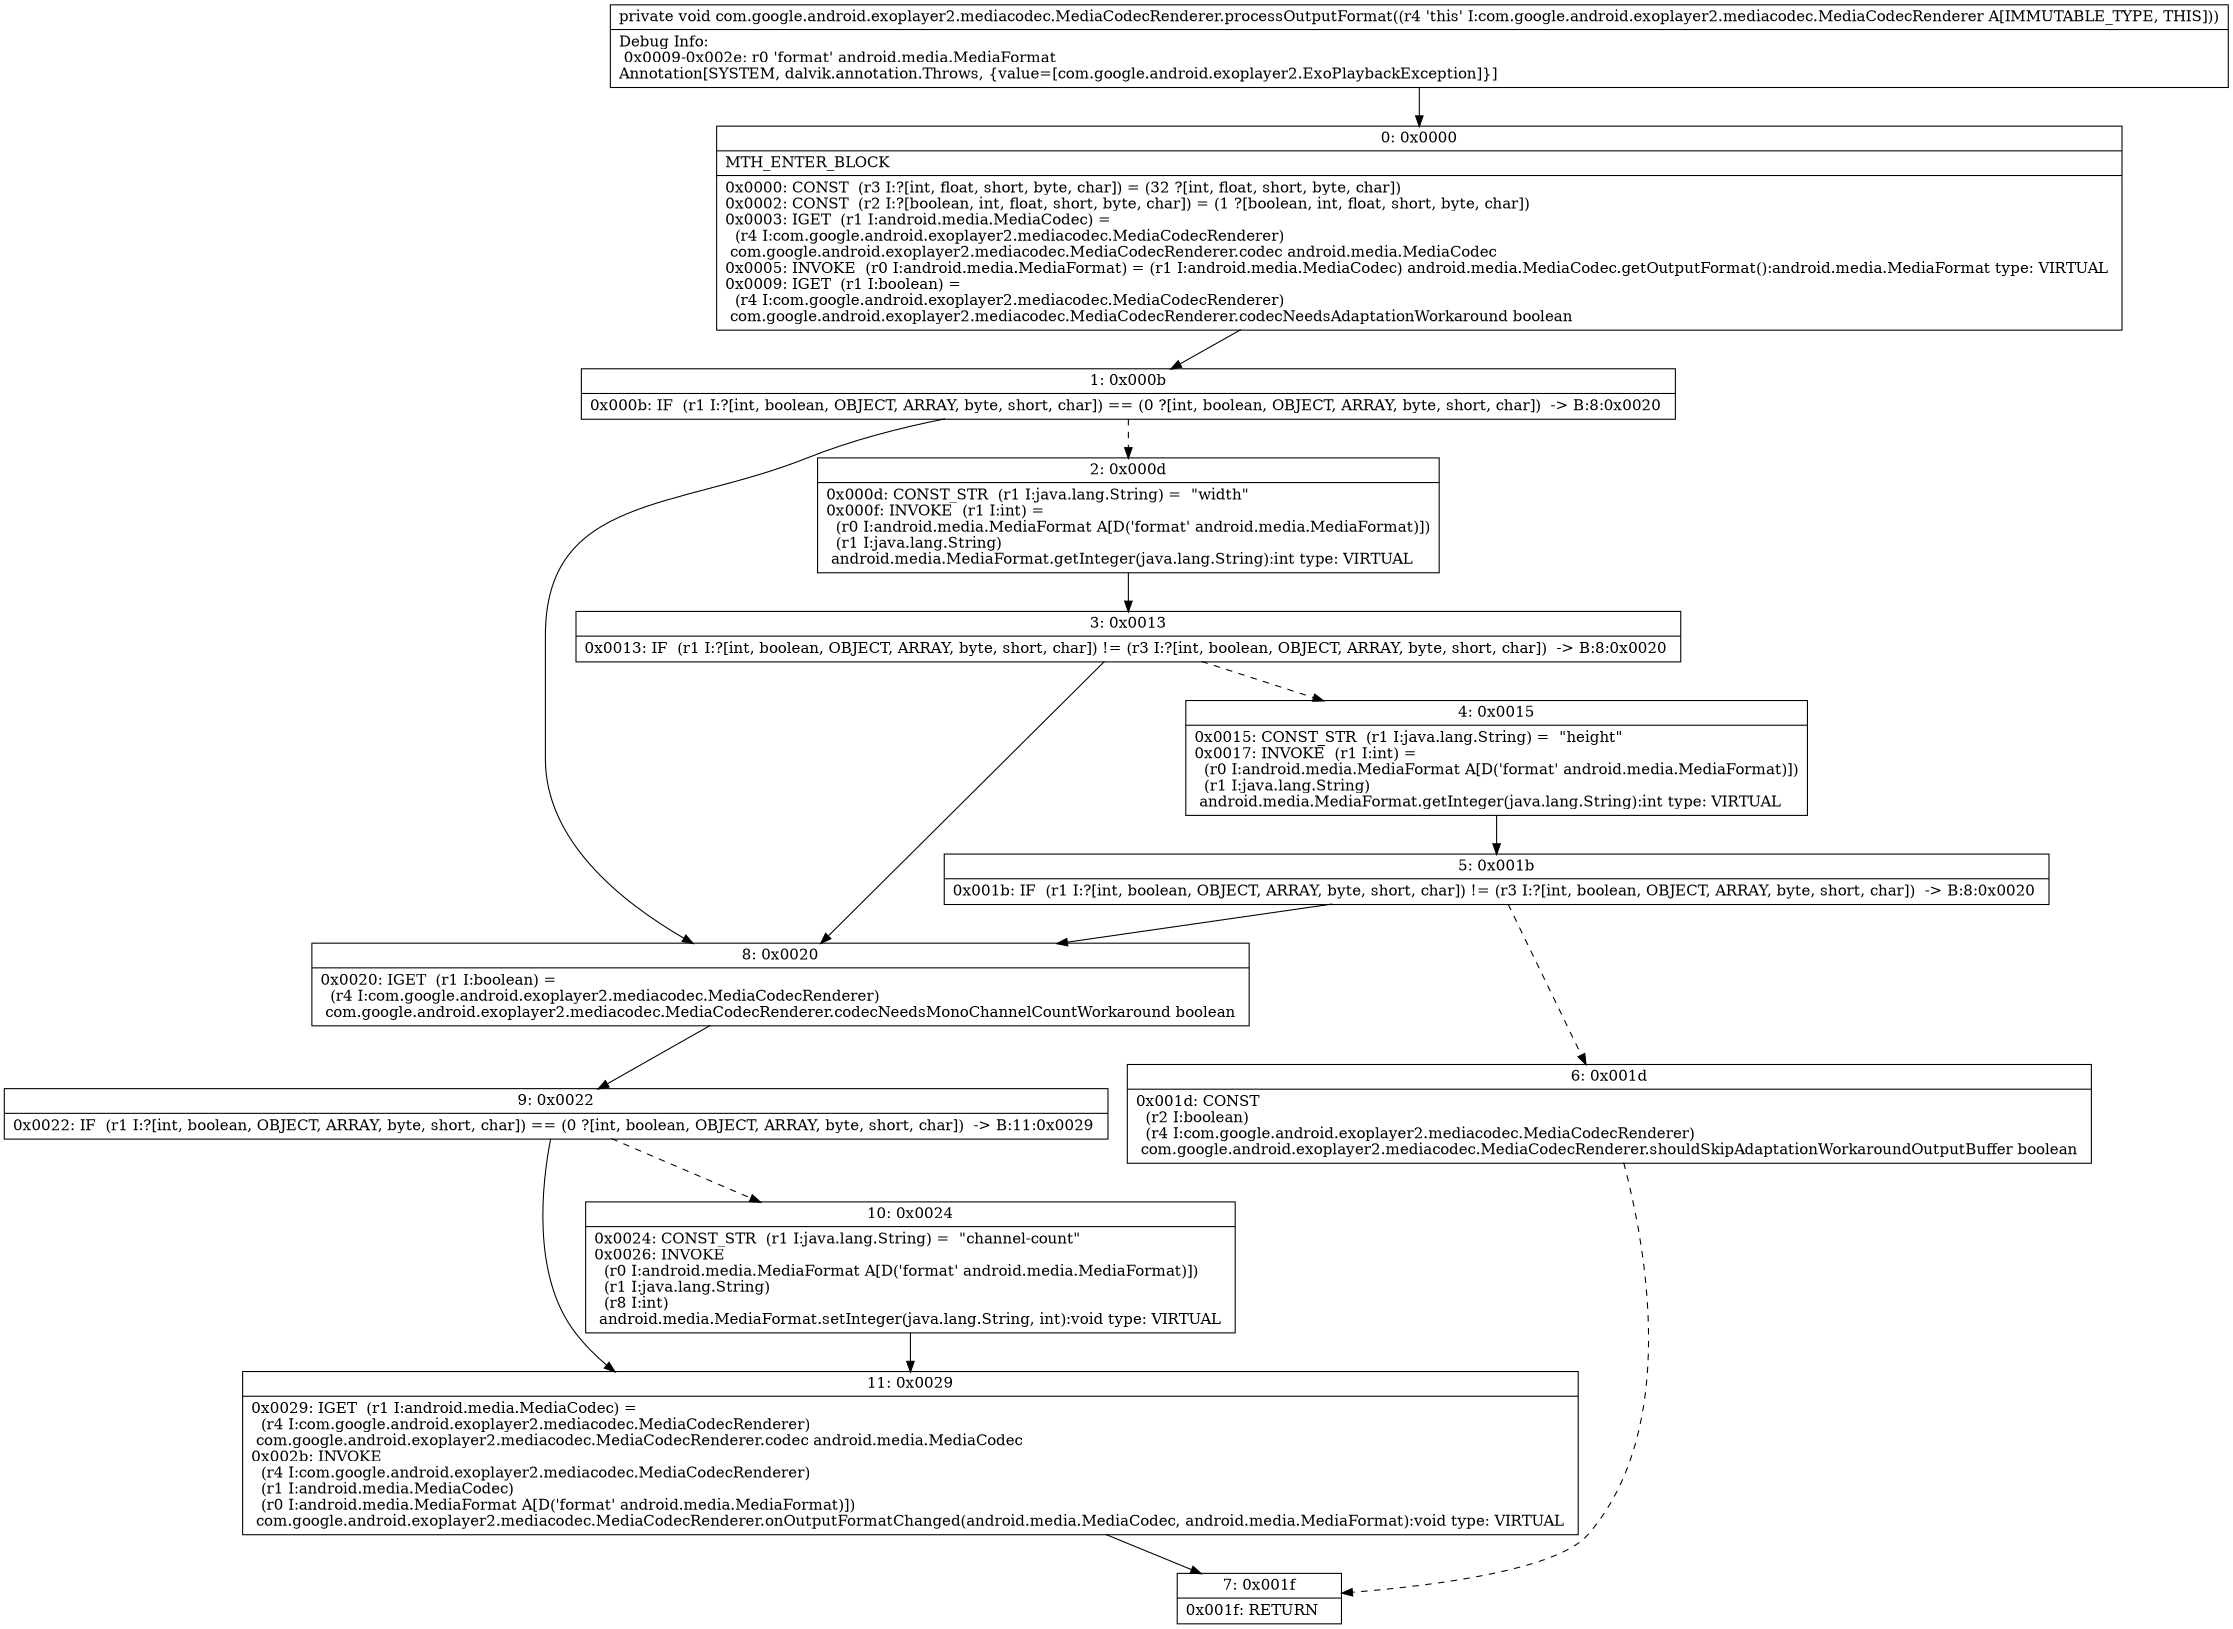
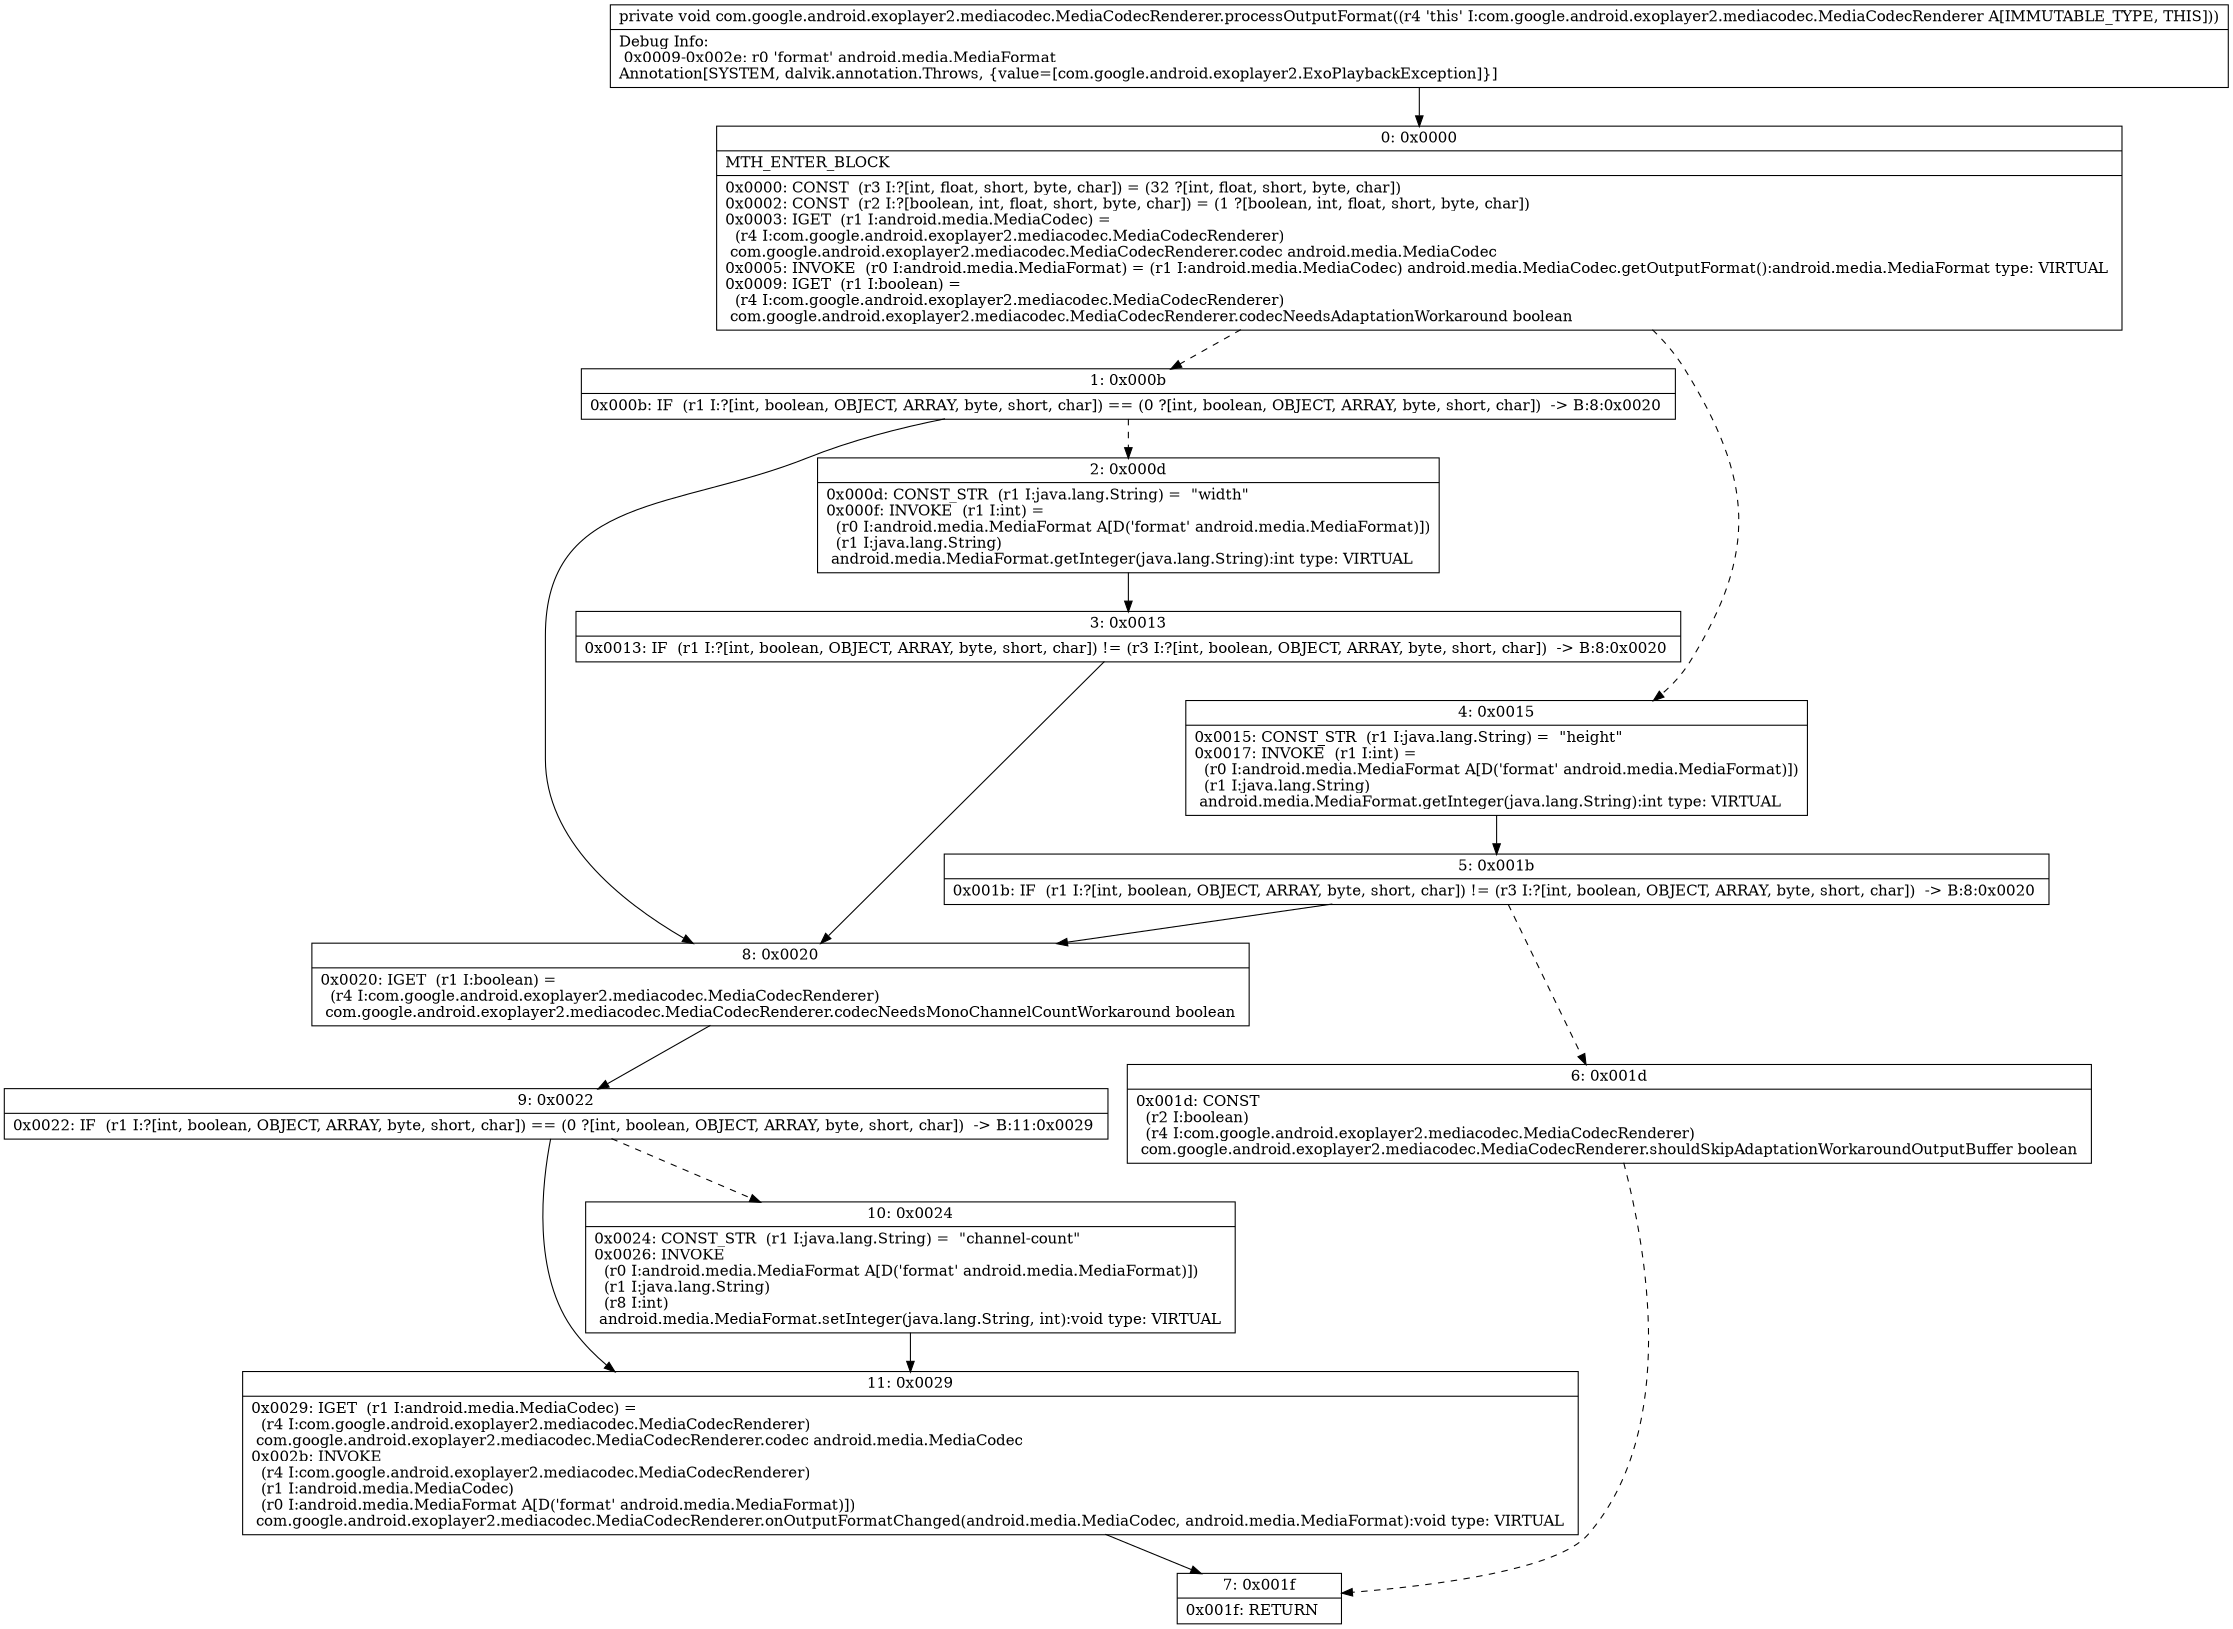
(1211, 347) -> (1211, 347)
(1257, 679) -> (1738, 511)
